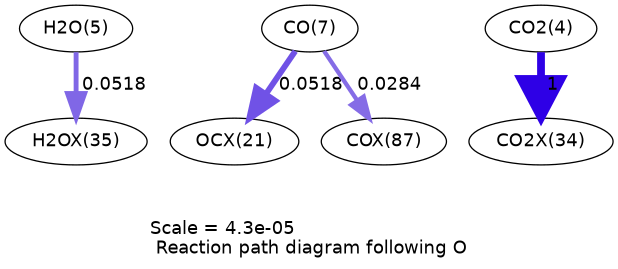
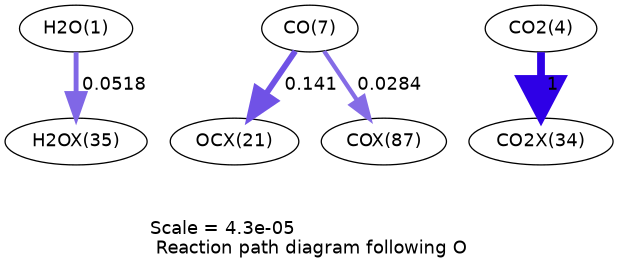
(76, 29) -> (76, 29)
(309, 85) -> (309, 85)
